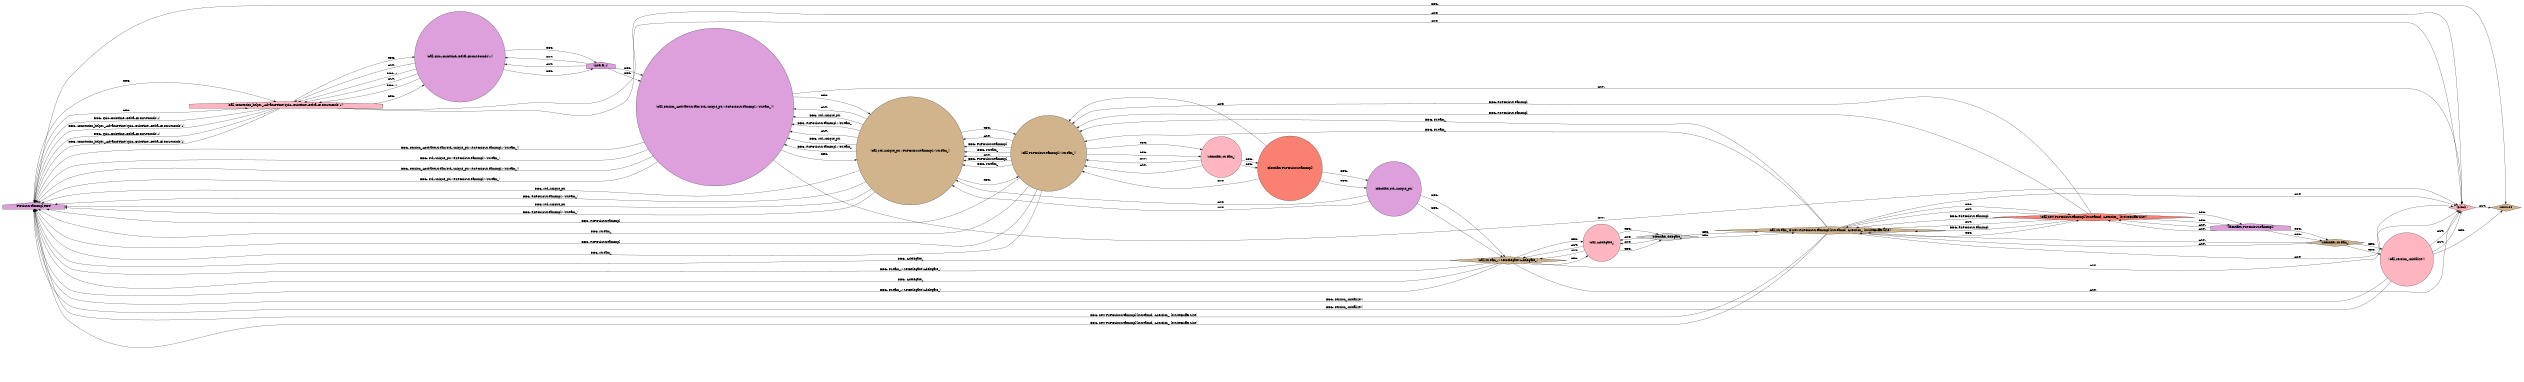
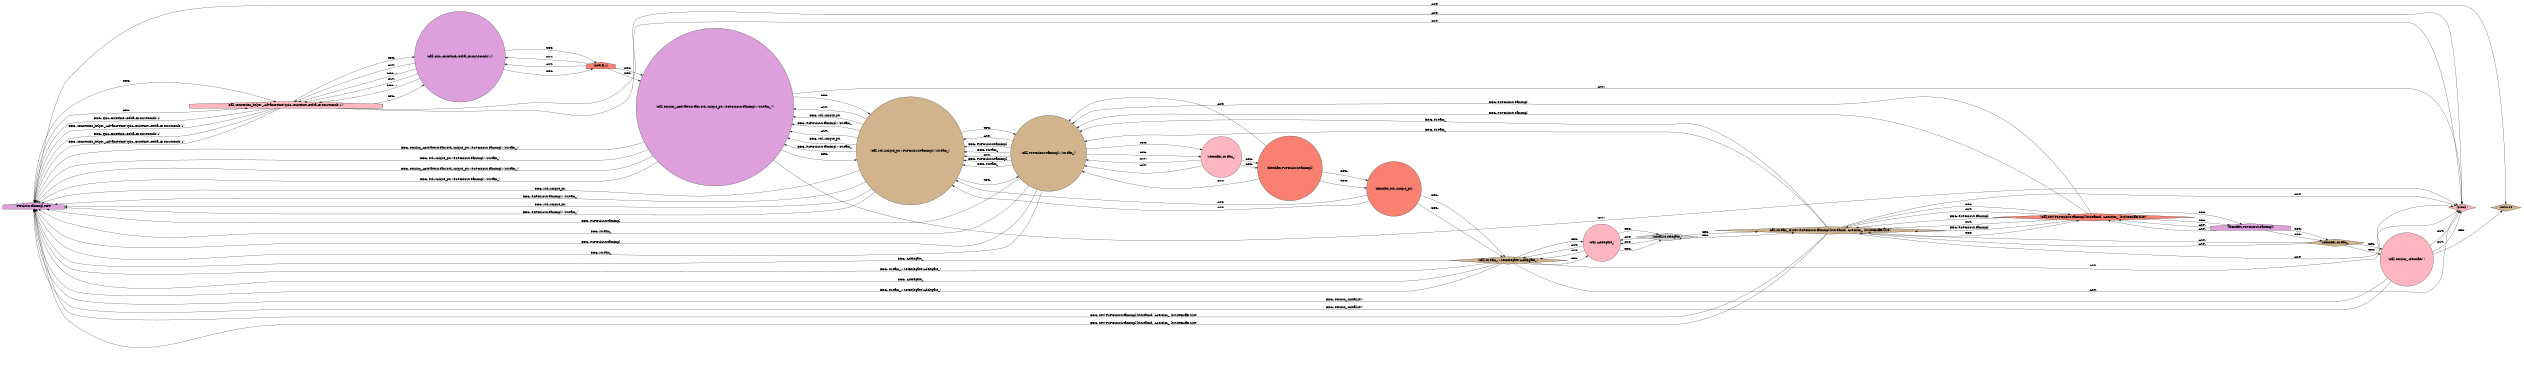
(1435, 4) -> (1435, 4)
(601, 66) -> (601, 66)
(1394, 189) -> (1394, 189)
(2482, 208) -> none
(1667, 237) -> (1667, 237)
(2407, 259) -> (2407, 259)
